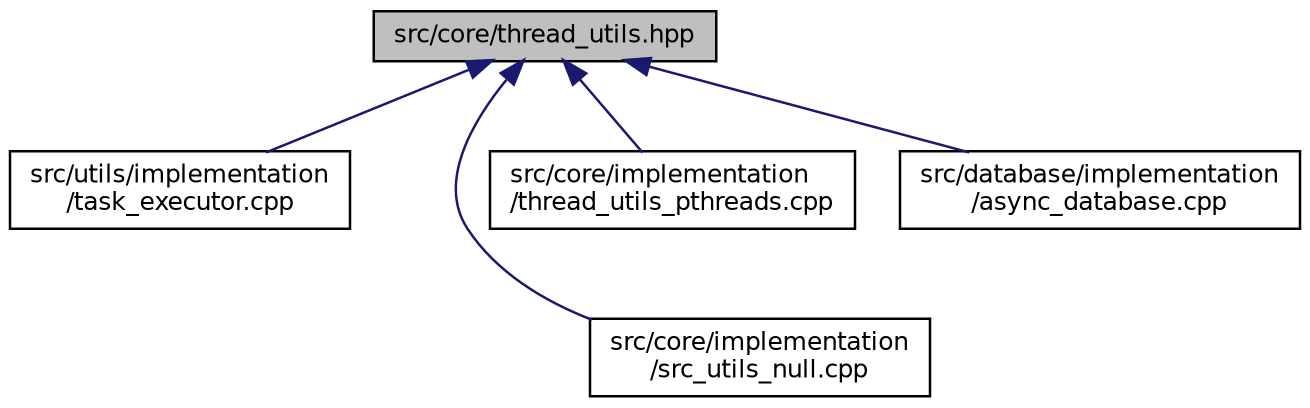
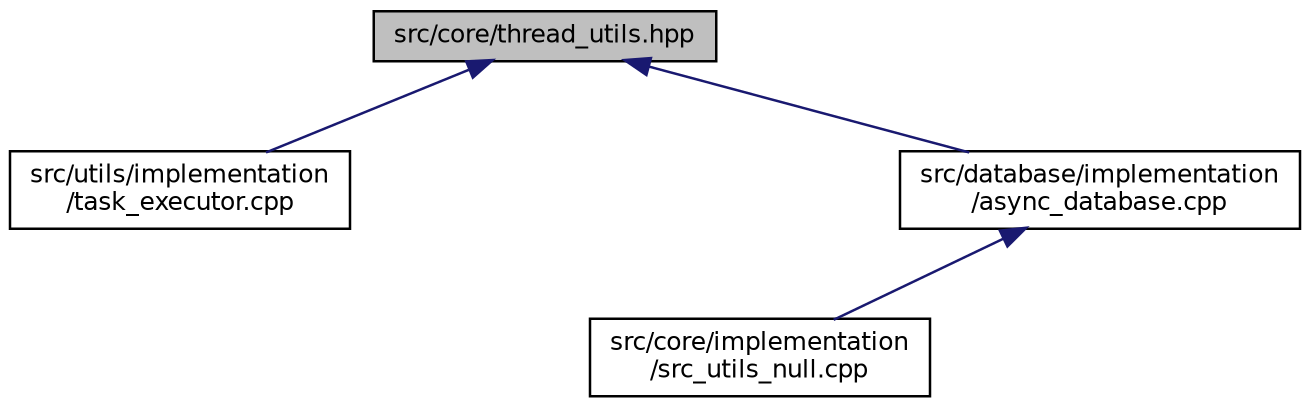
(672, 190) -> none
(466, 225) -> (918, 279)
